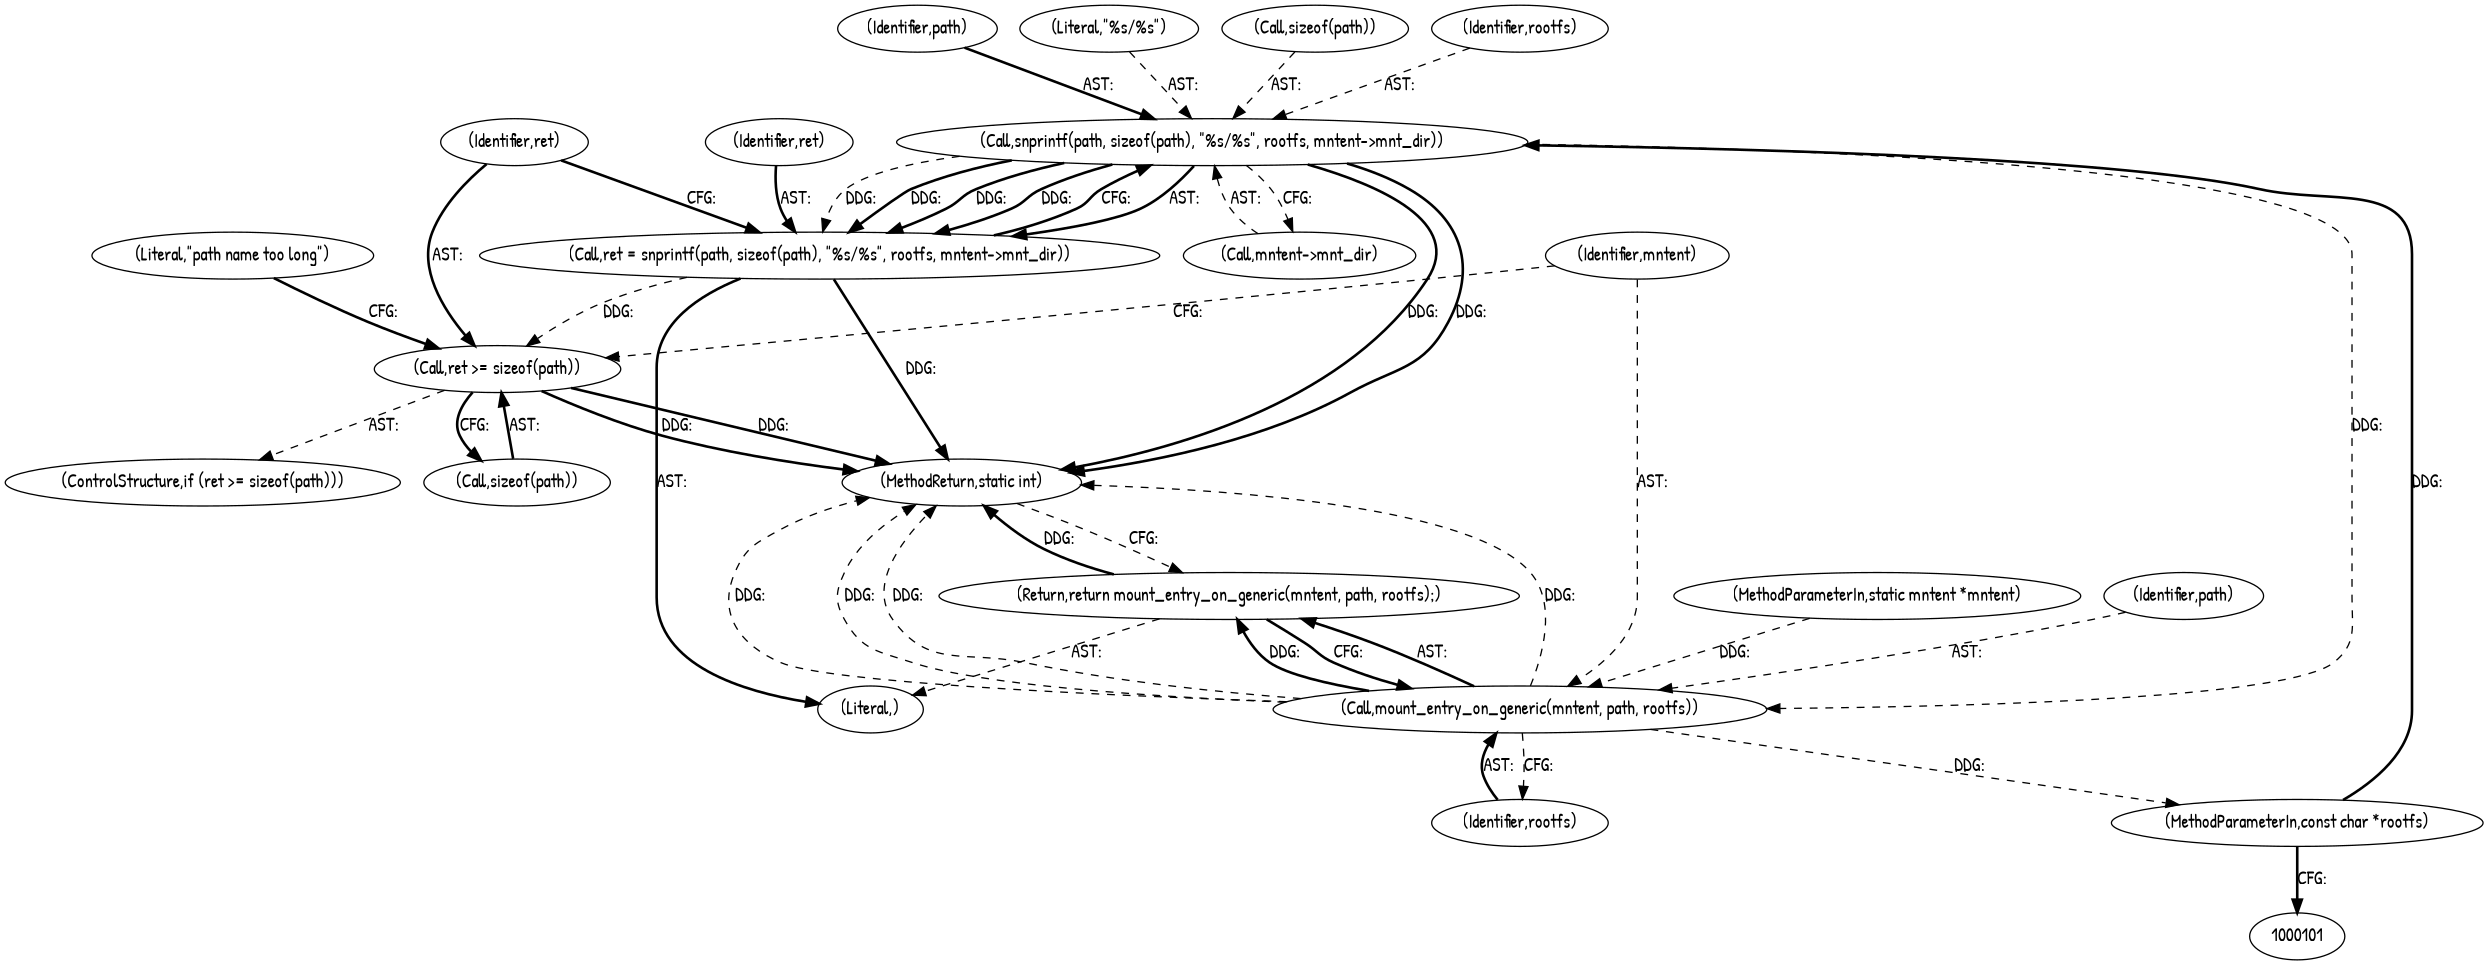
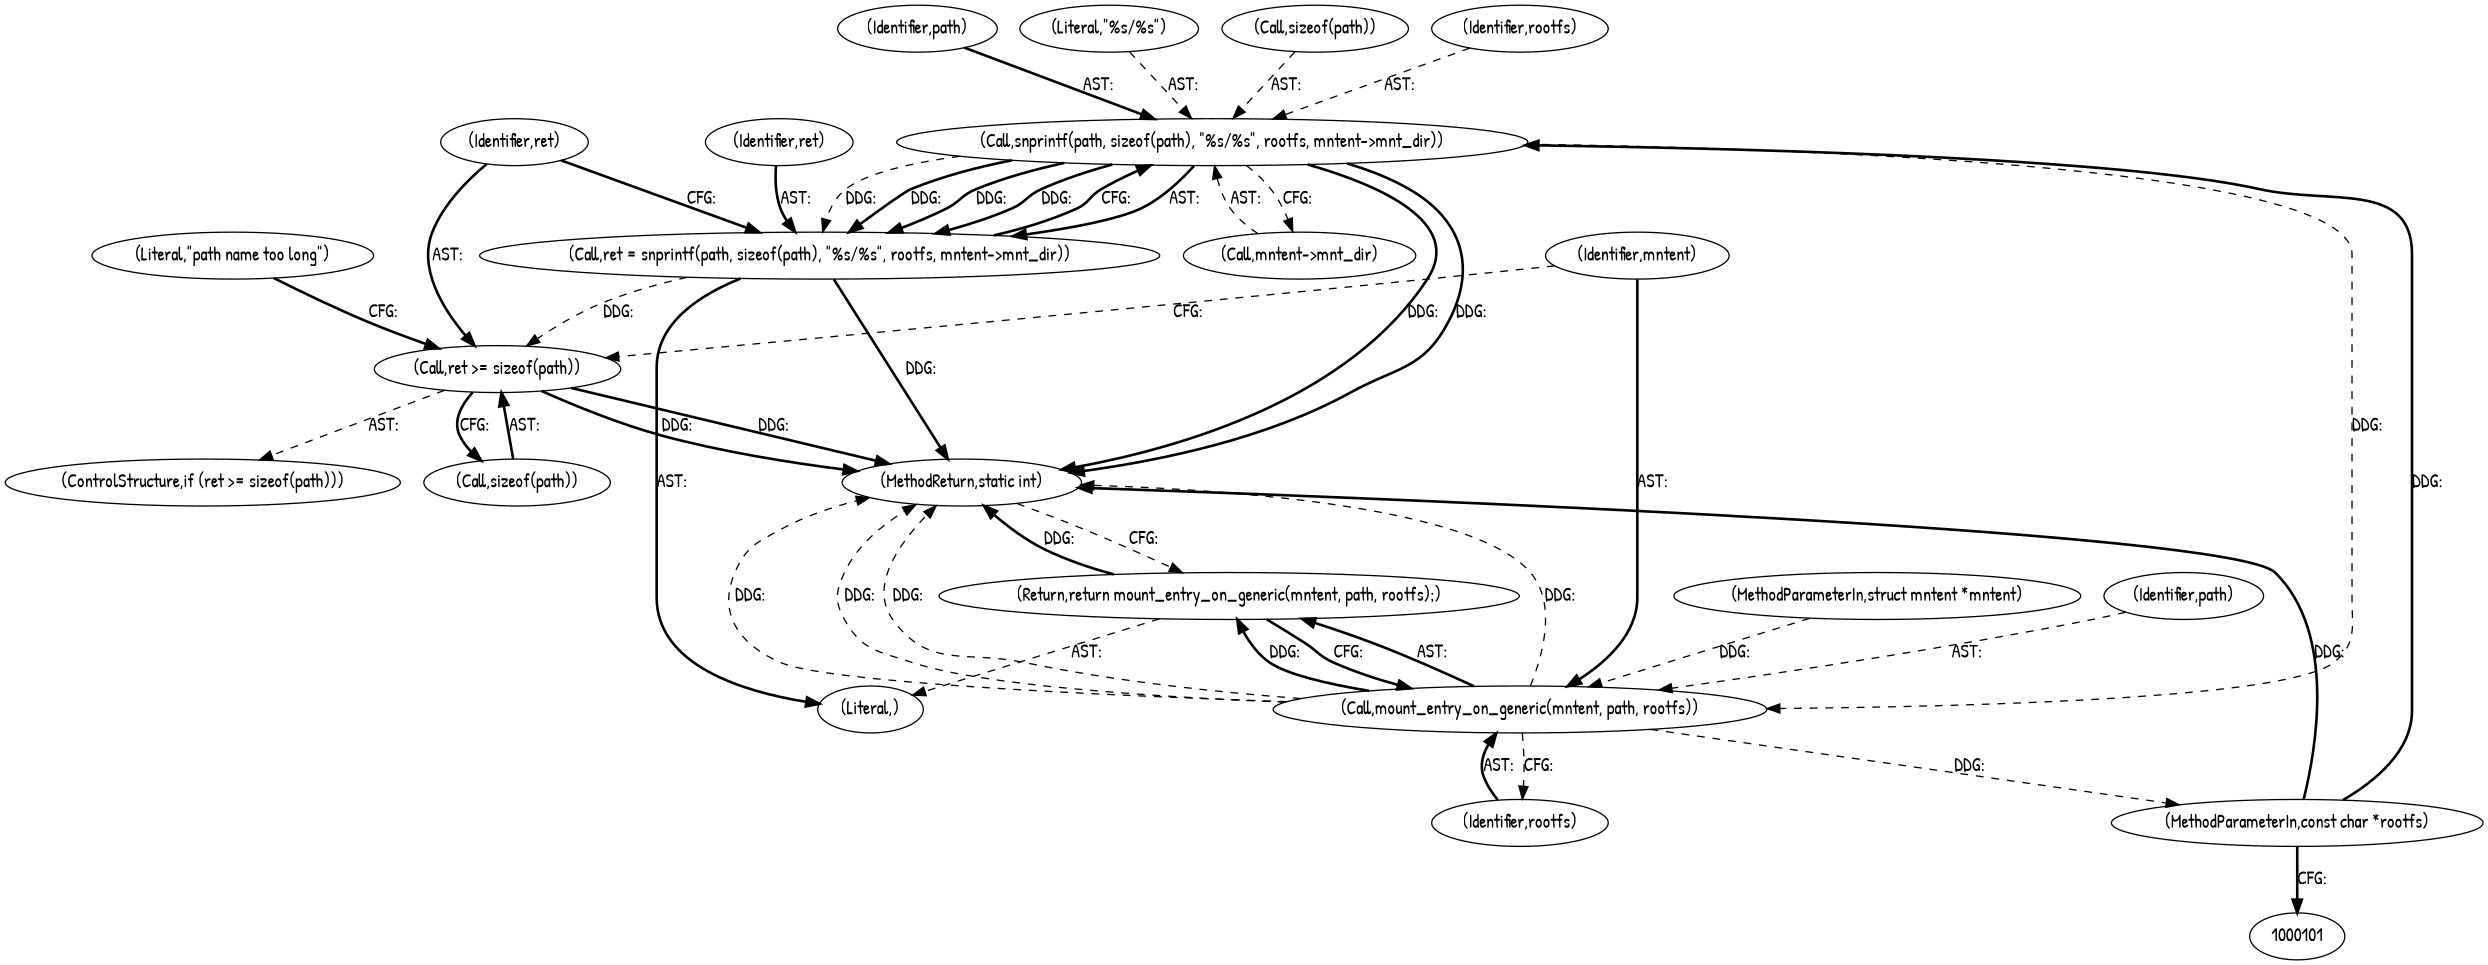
(1637, 491) -> (1637, 491)
none -> (1804, 520)
(1877, 596) -> (1877, 596)
